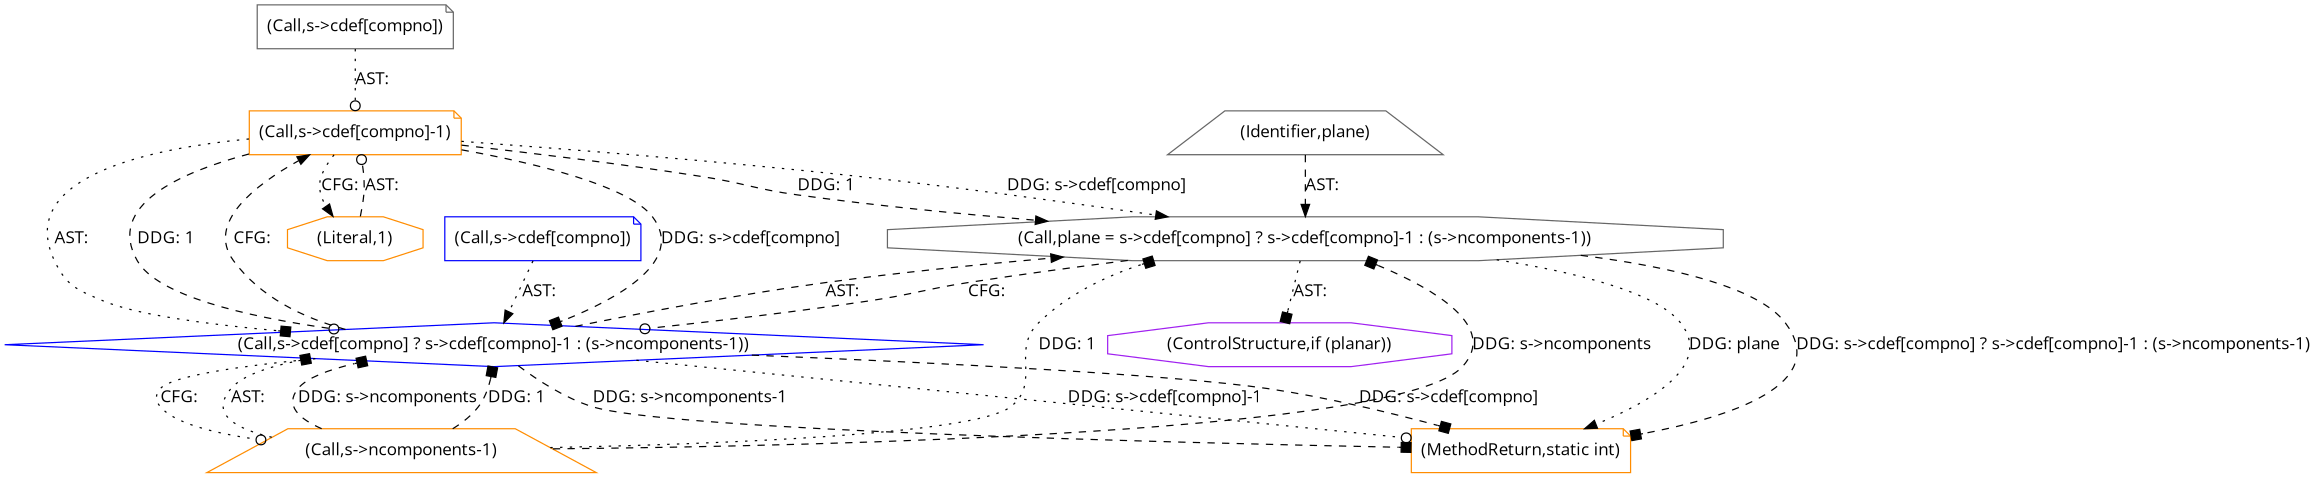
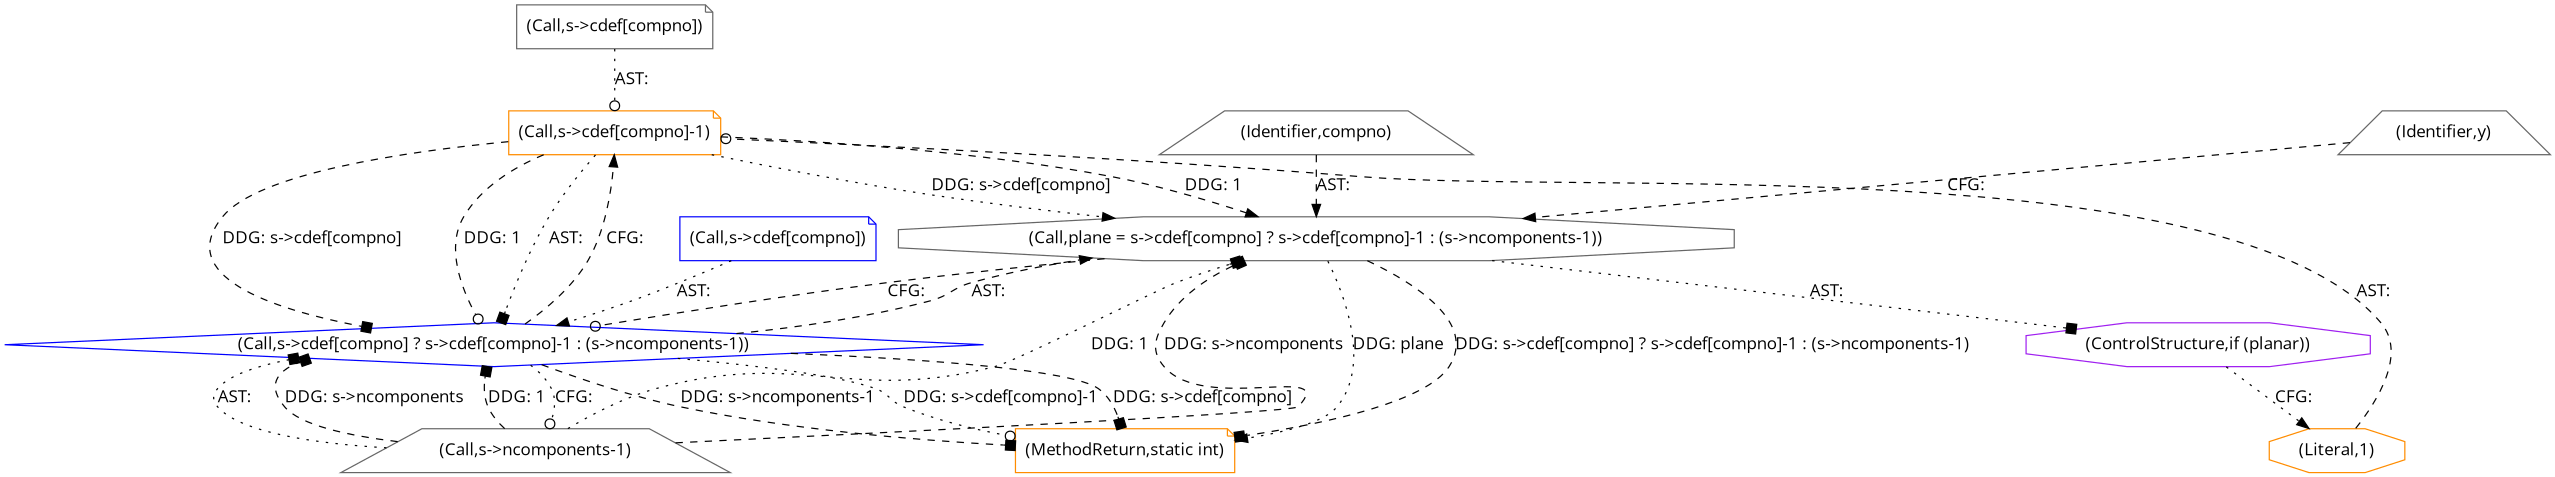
(1305, 133) -> (1316, 133)
none -> (2444, 133)
(320, 179) -> (2263, 394)
(402, 451) -> (536, 451)
